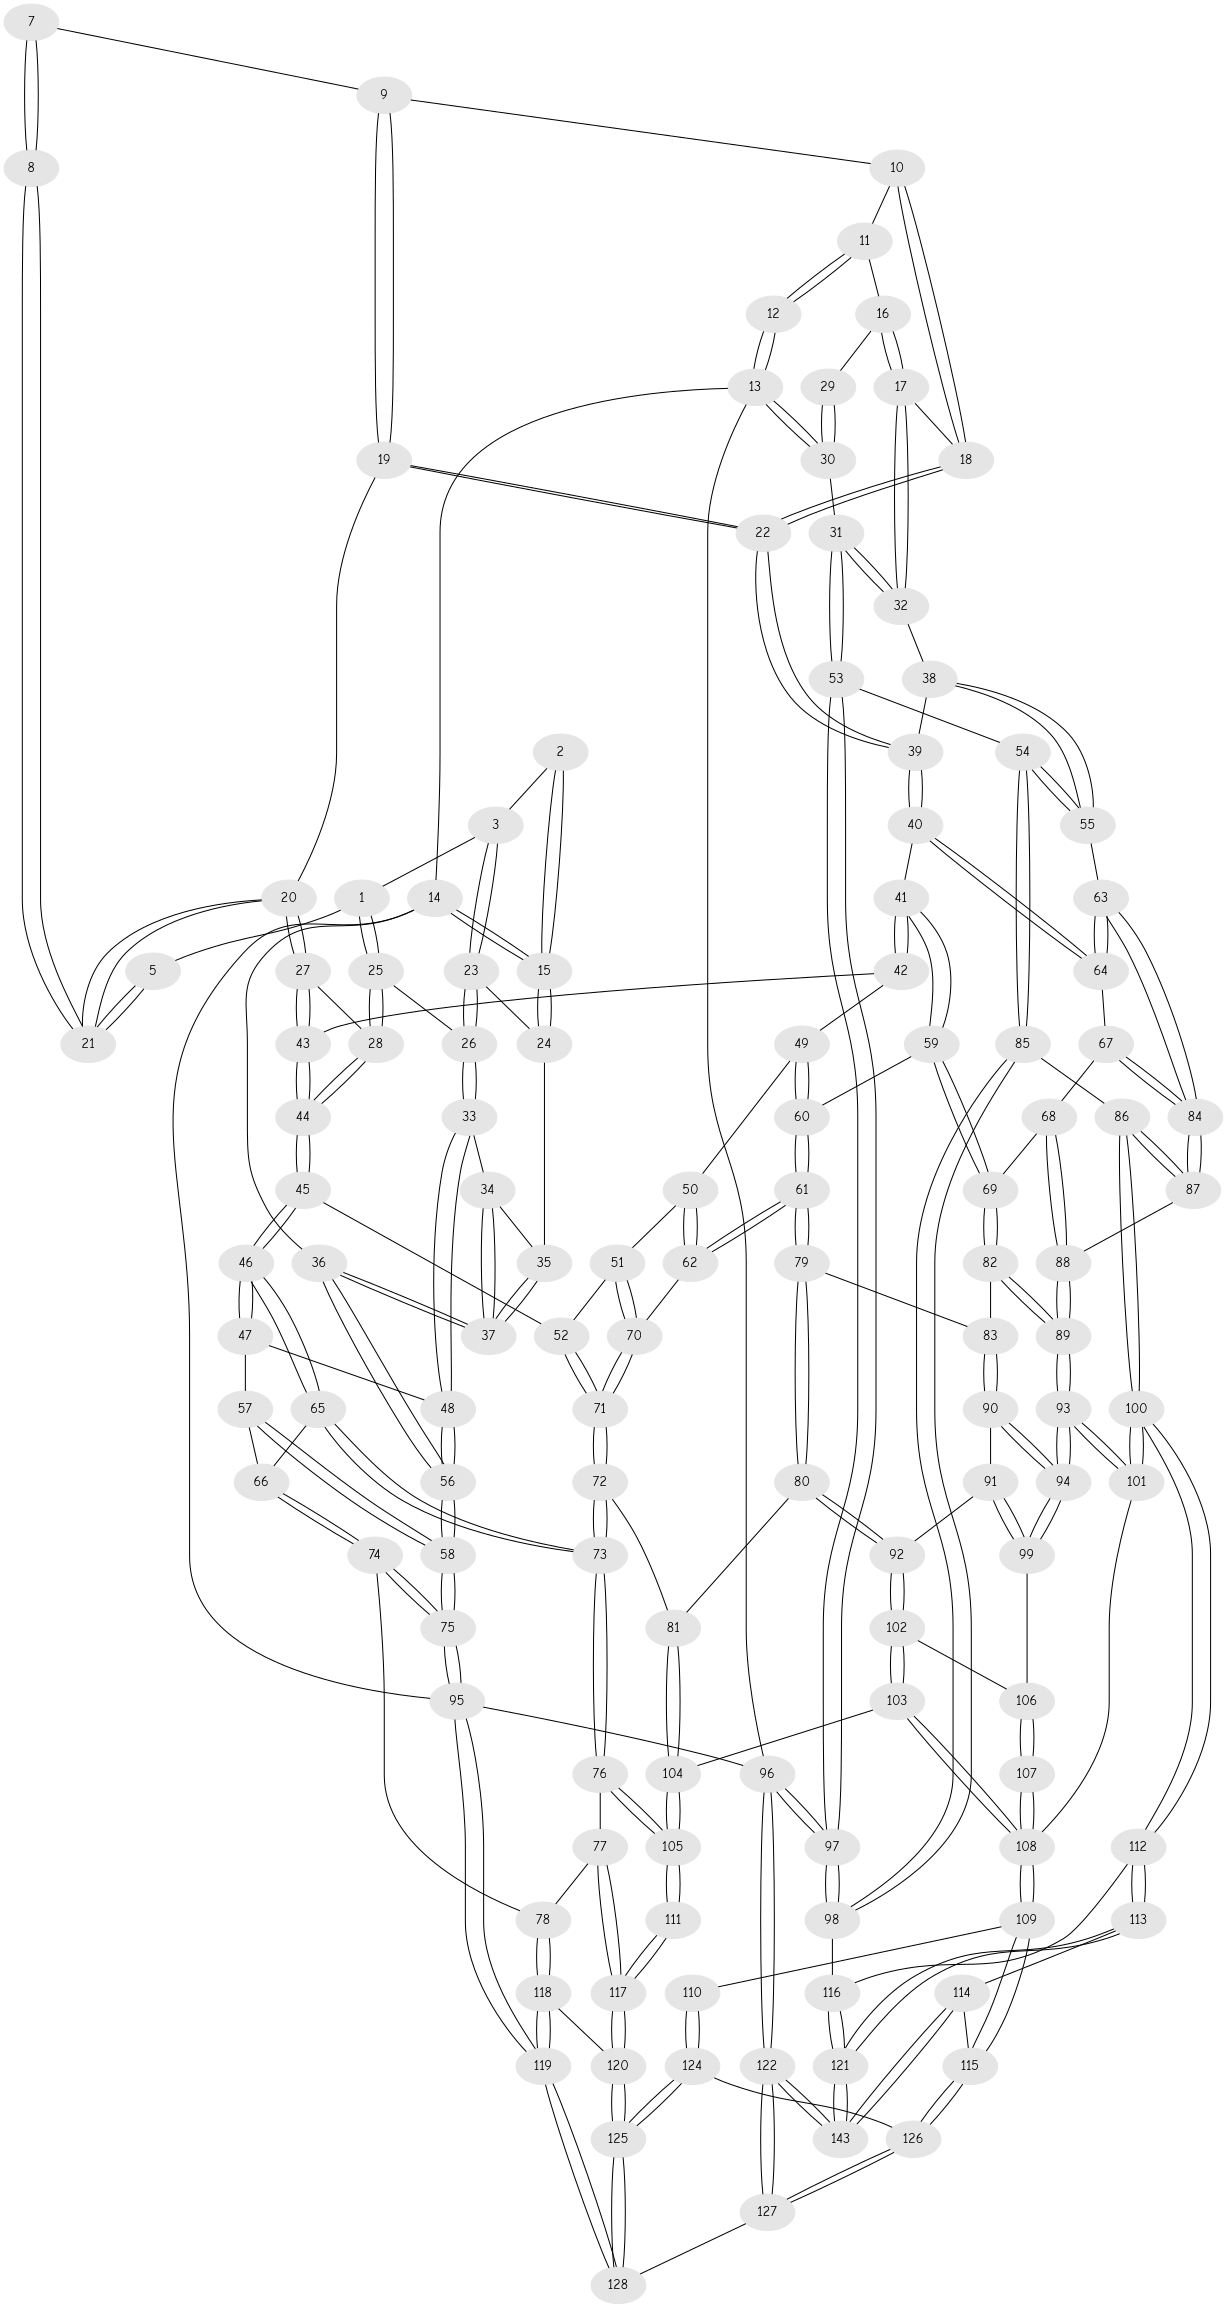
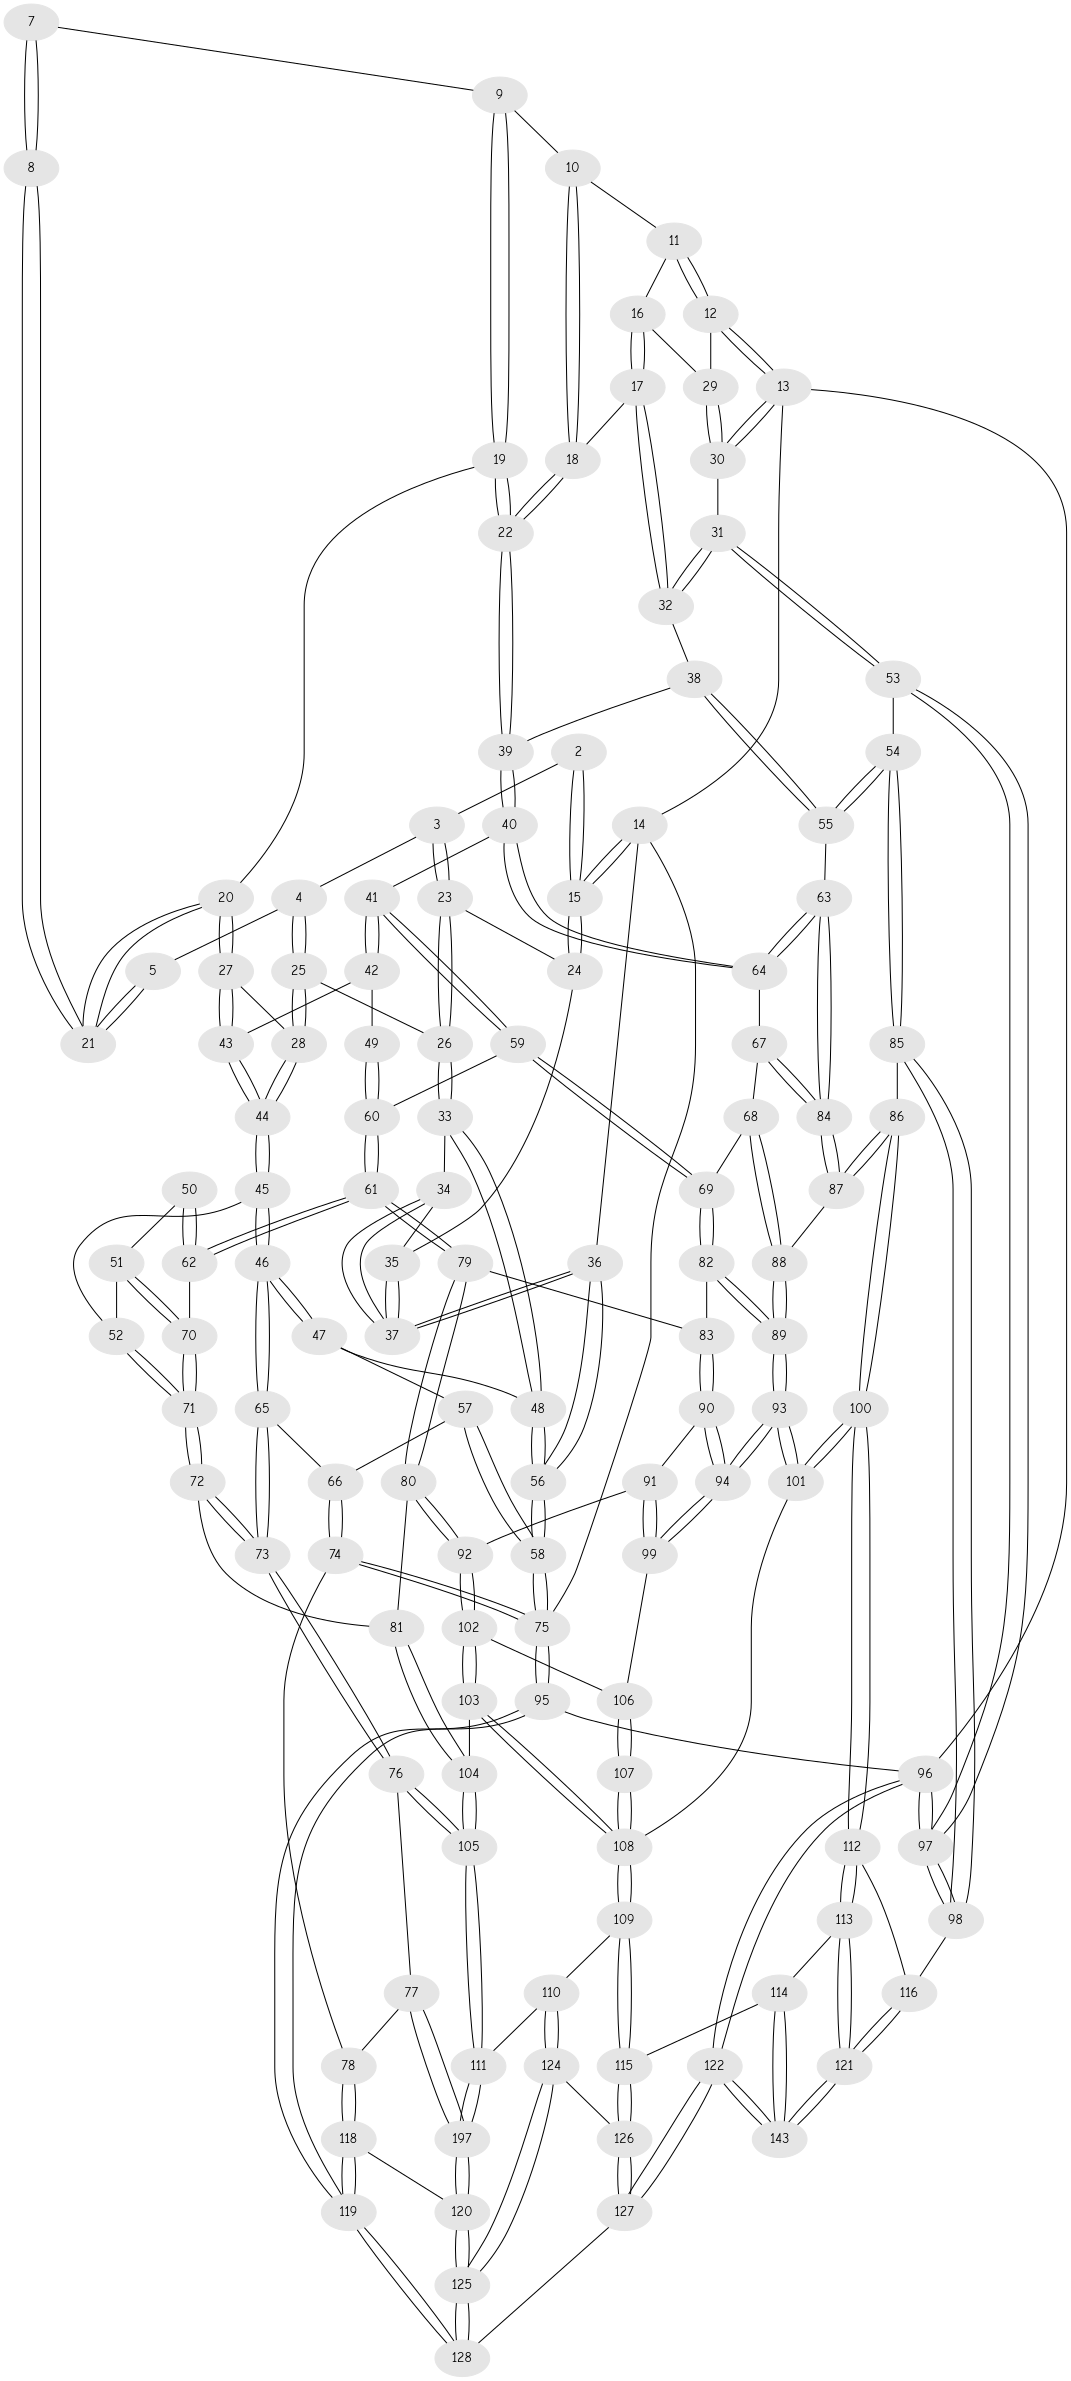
none -> (711, 351)
(362, 898) -> (299, 898)
(746, 1117) -> none
(188, 1306) -> (653, 1228)
(618, 1993) -> (462, 2139)
none -> (515, 2030)
